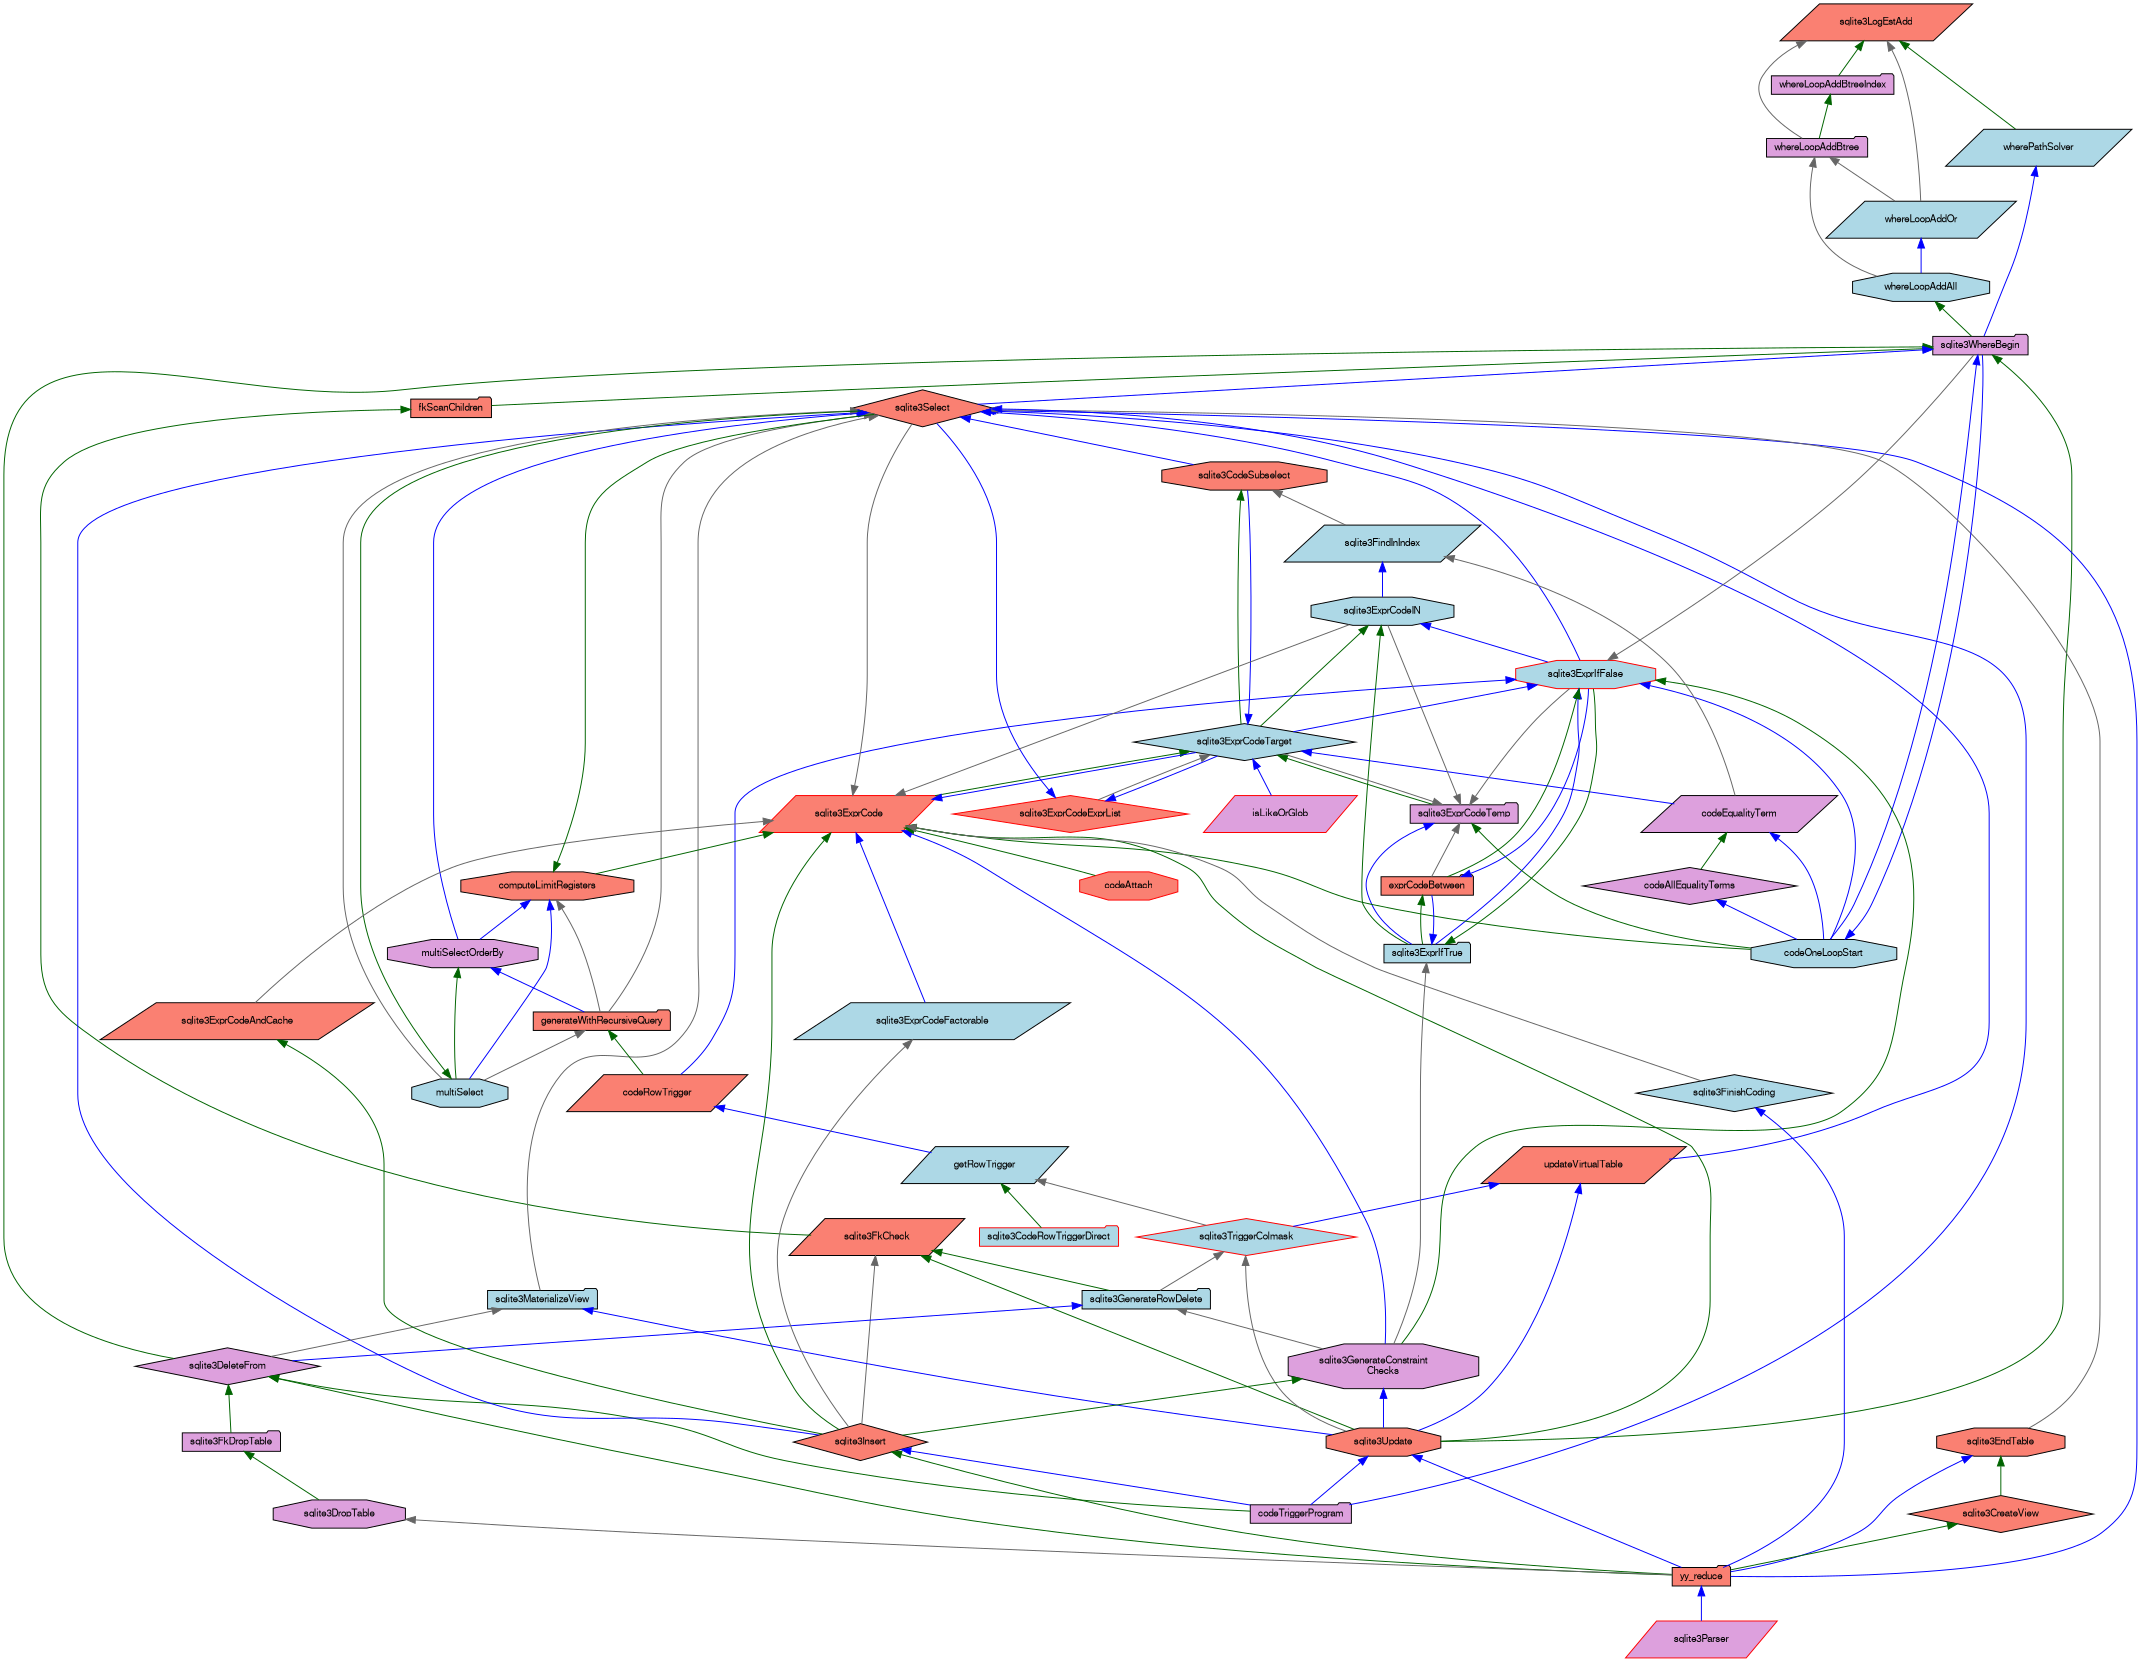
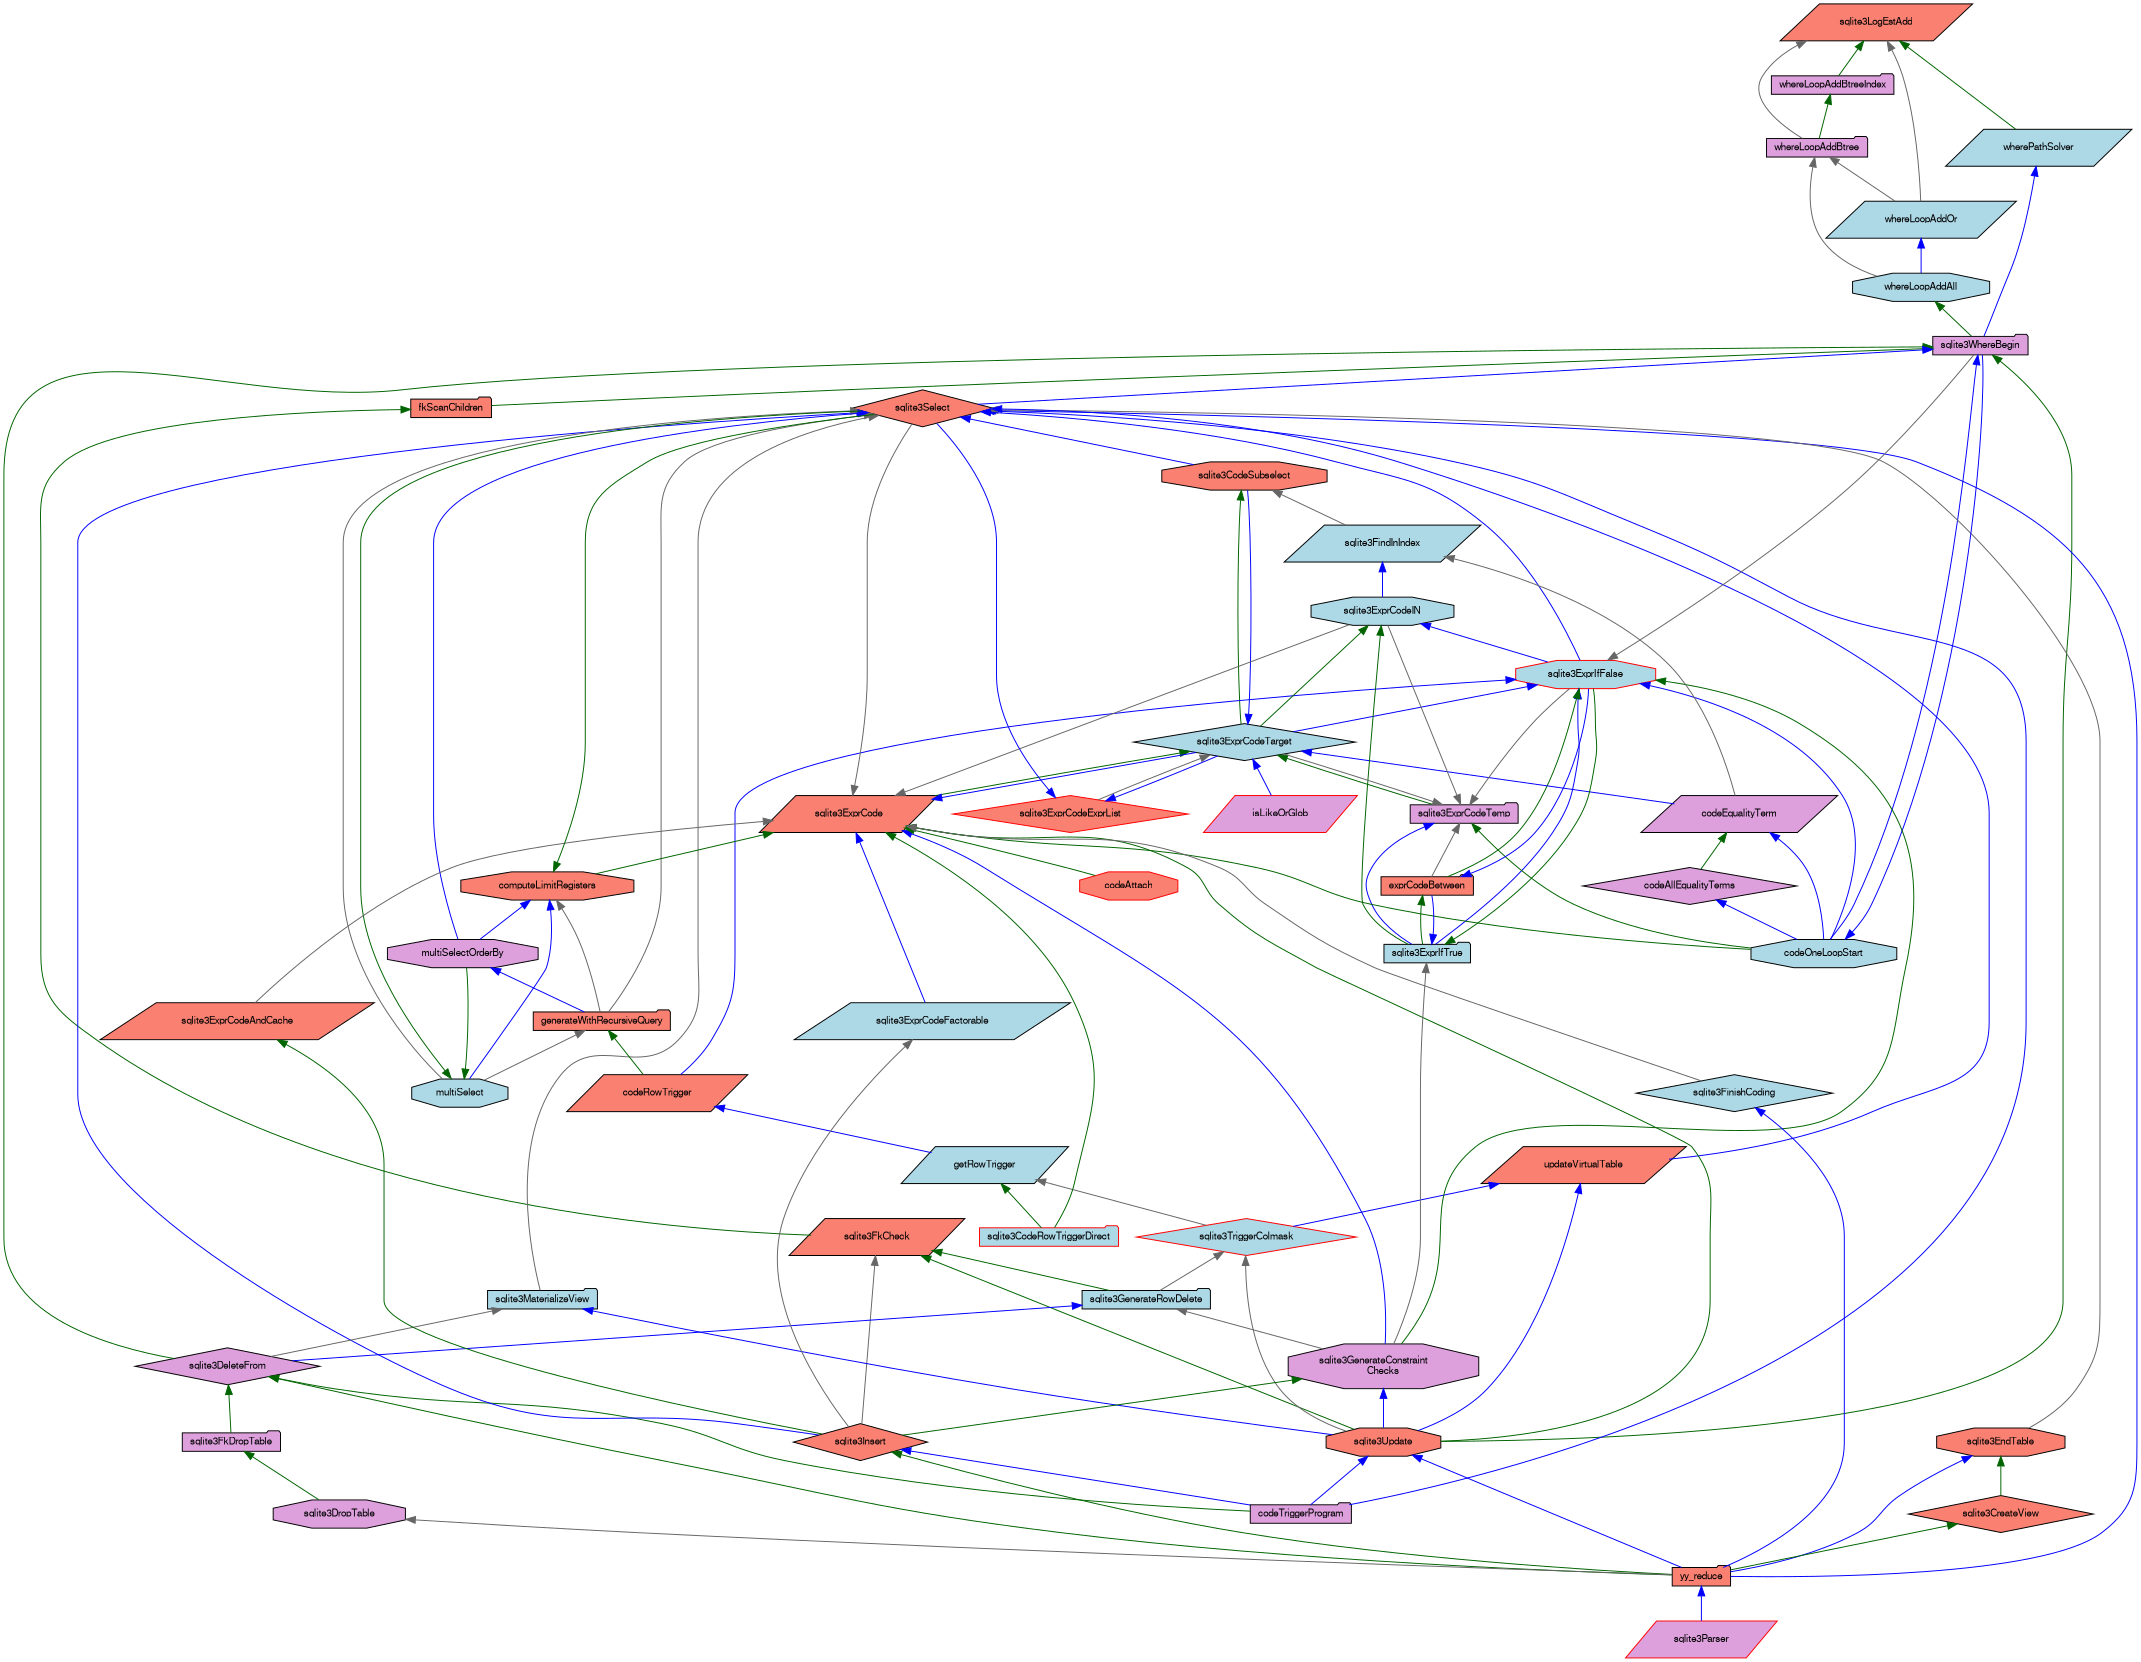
(849, 814) -> (849, 814)
(455, 1028) -> (468, 1018)
(761, 1142) -> (1071, 997)
